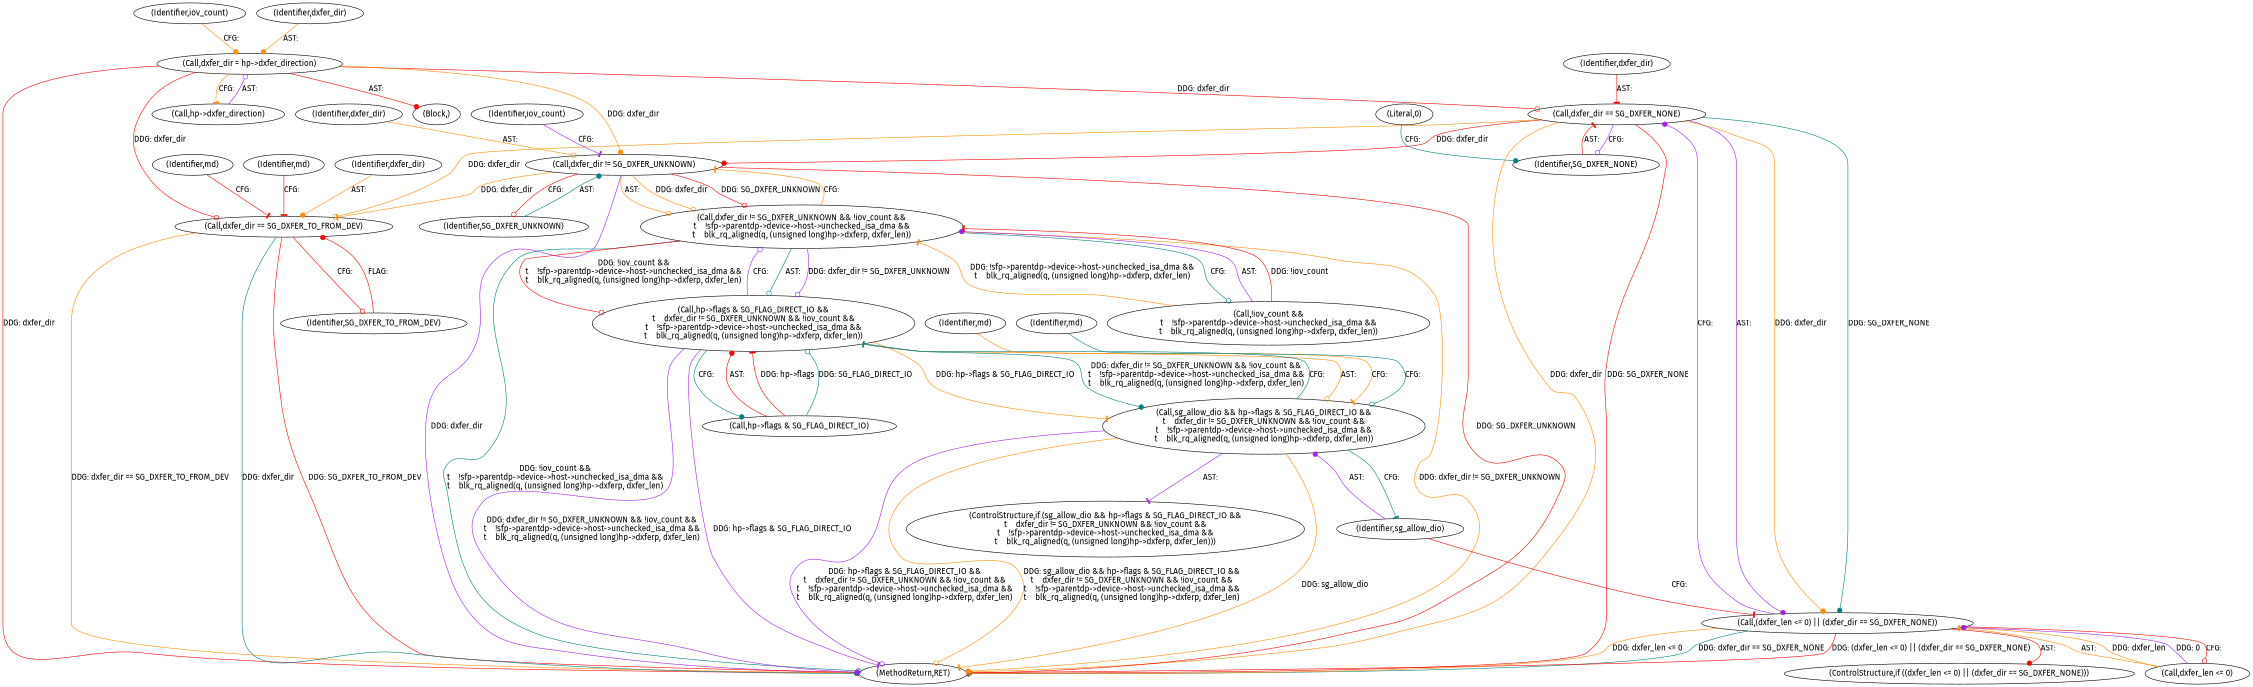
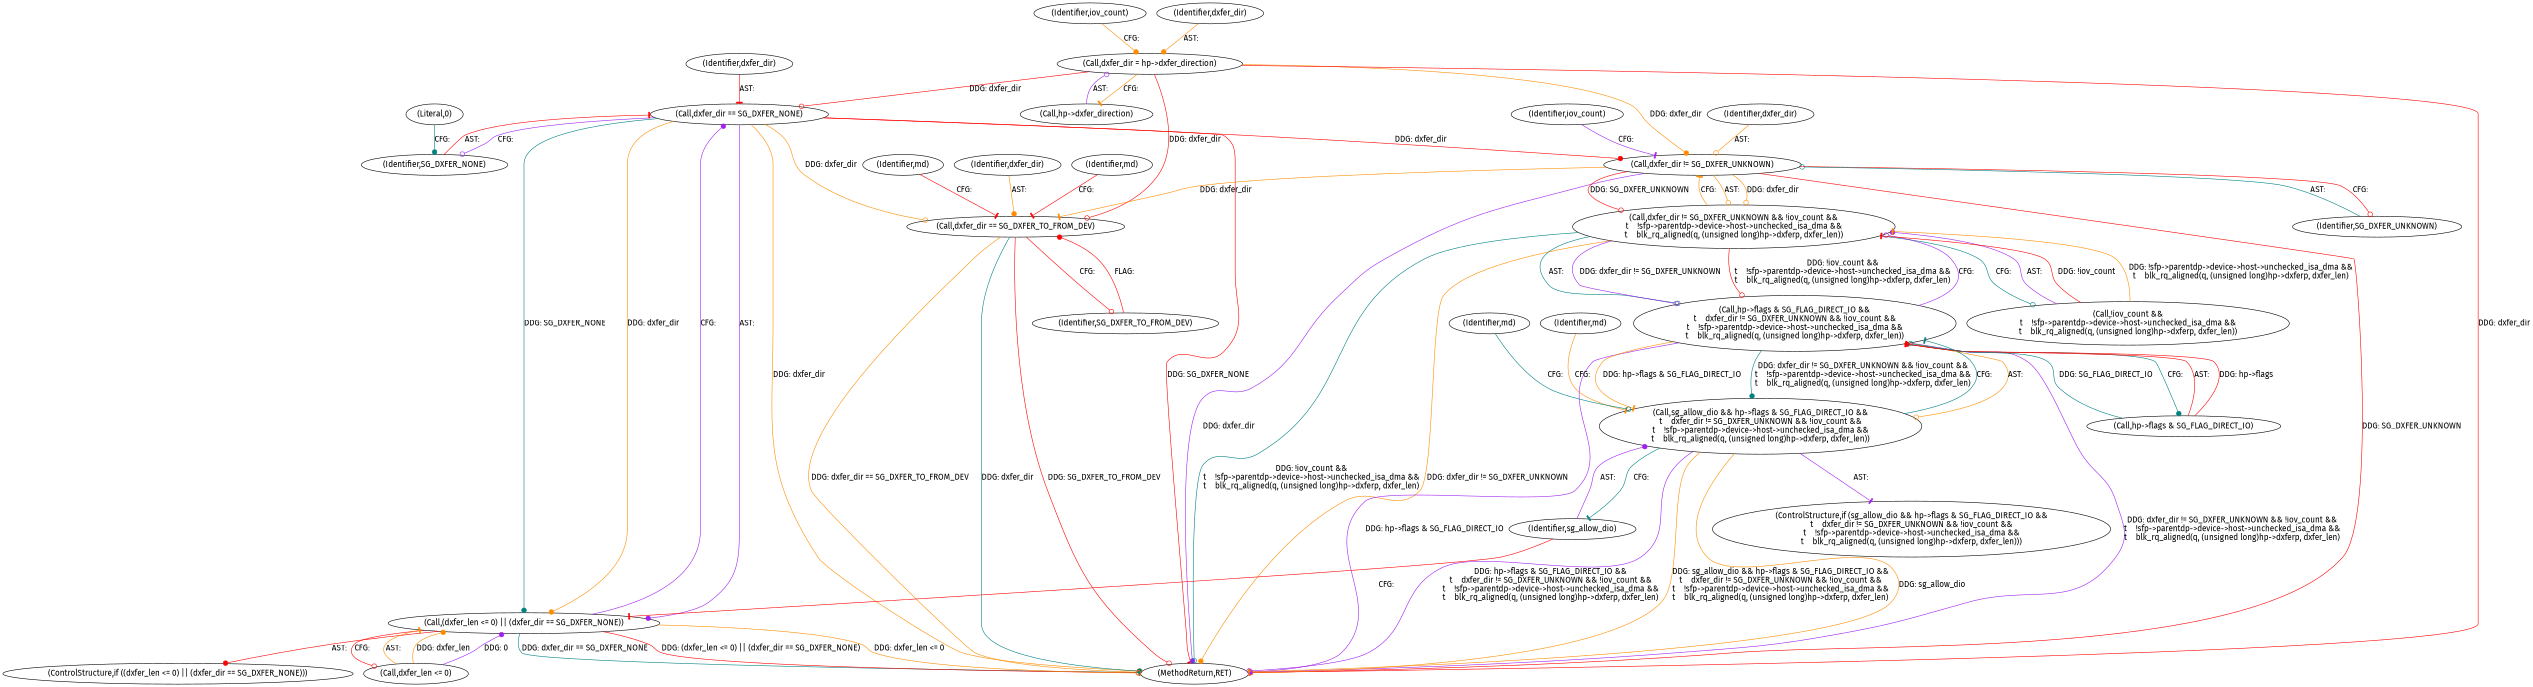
(437, 114) -> none
(561, 198) -> (2226, 180)
